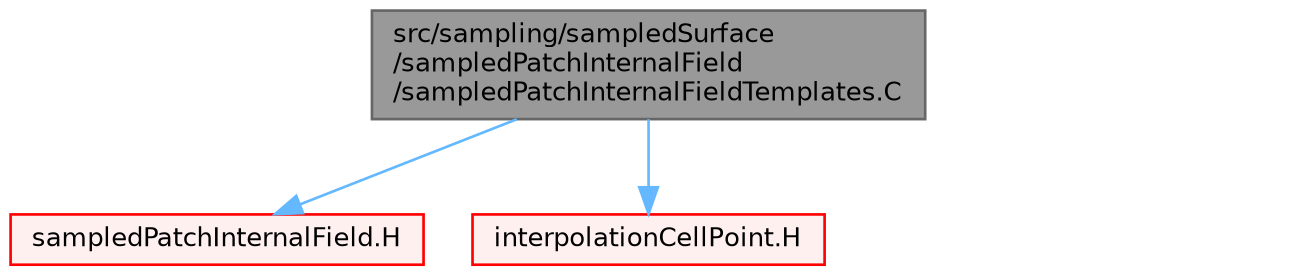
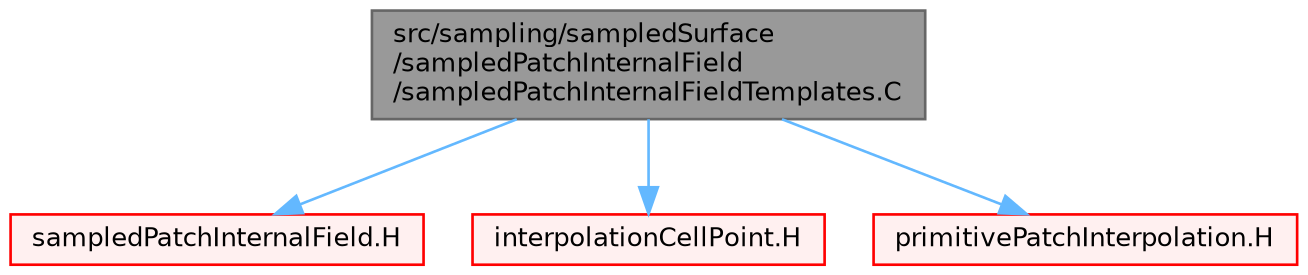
none -> (1085, 240)
